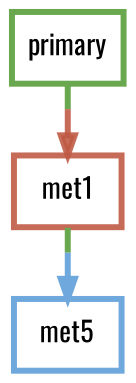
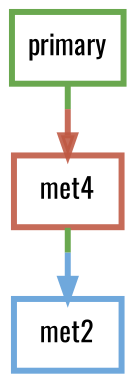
(68, 191) -> (68, 191)
(68, 335) -> (68, 335)
